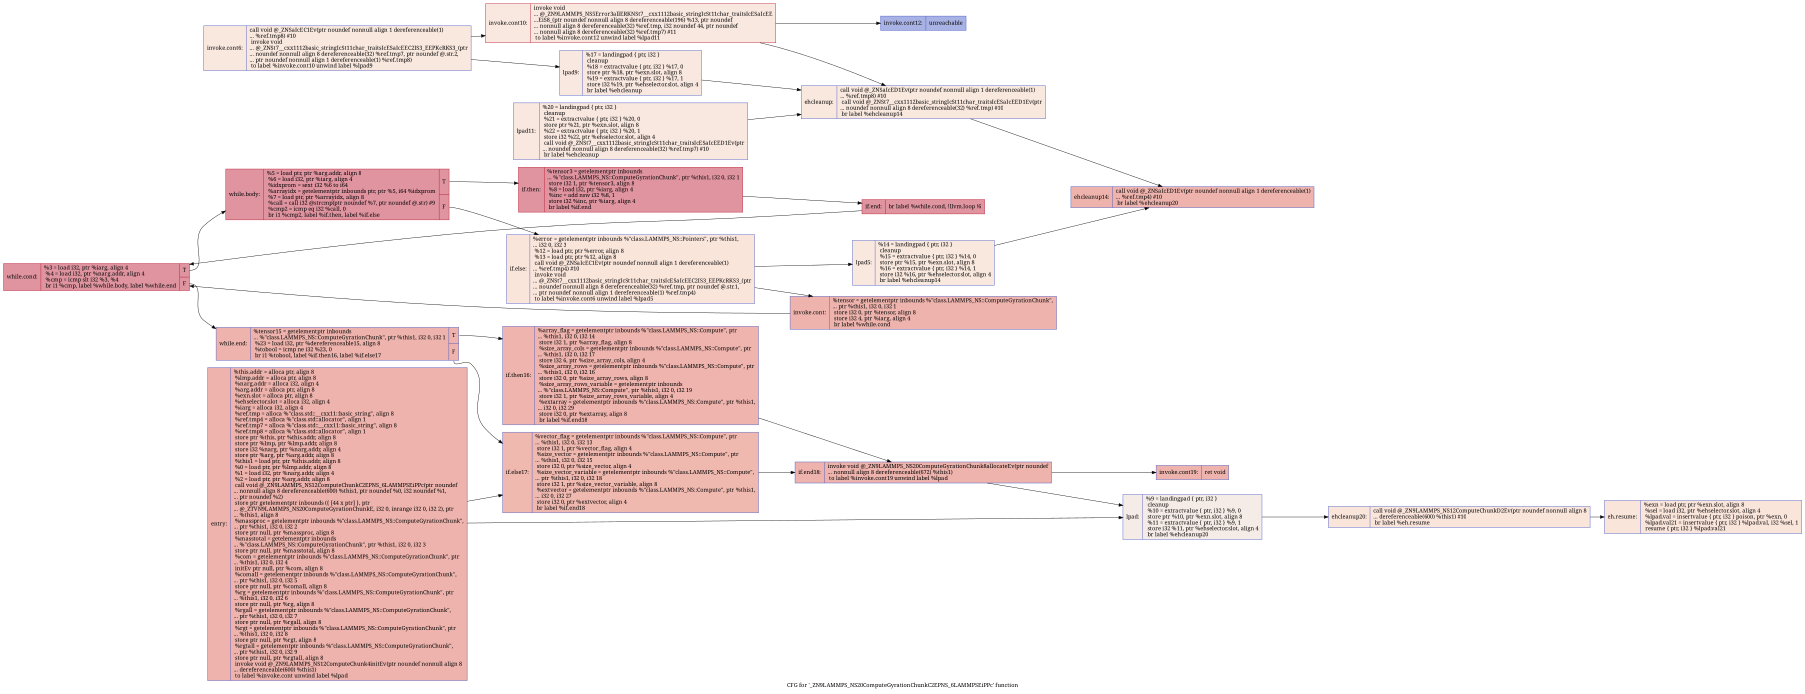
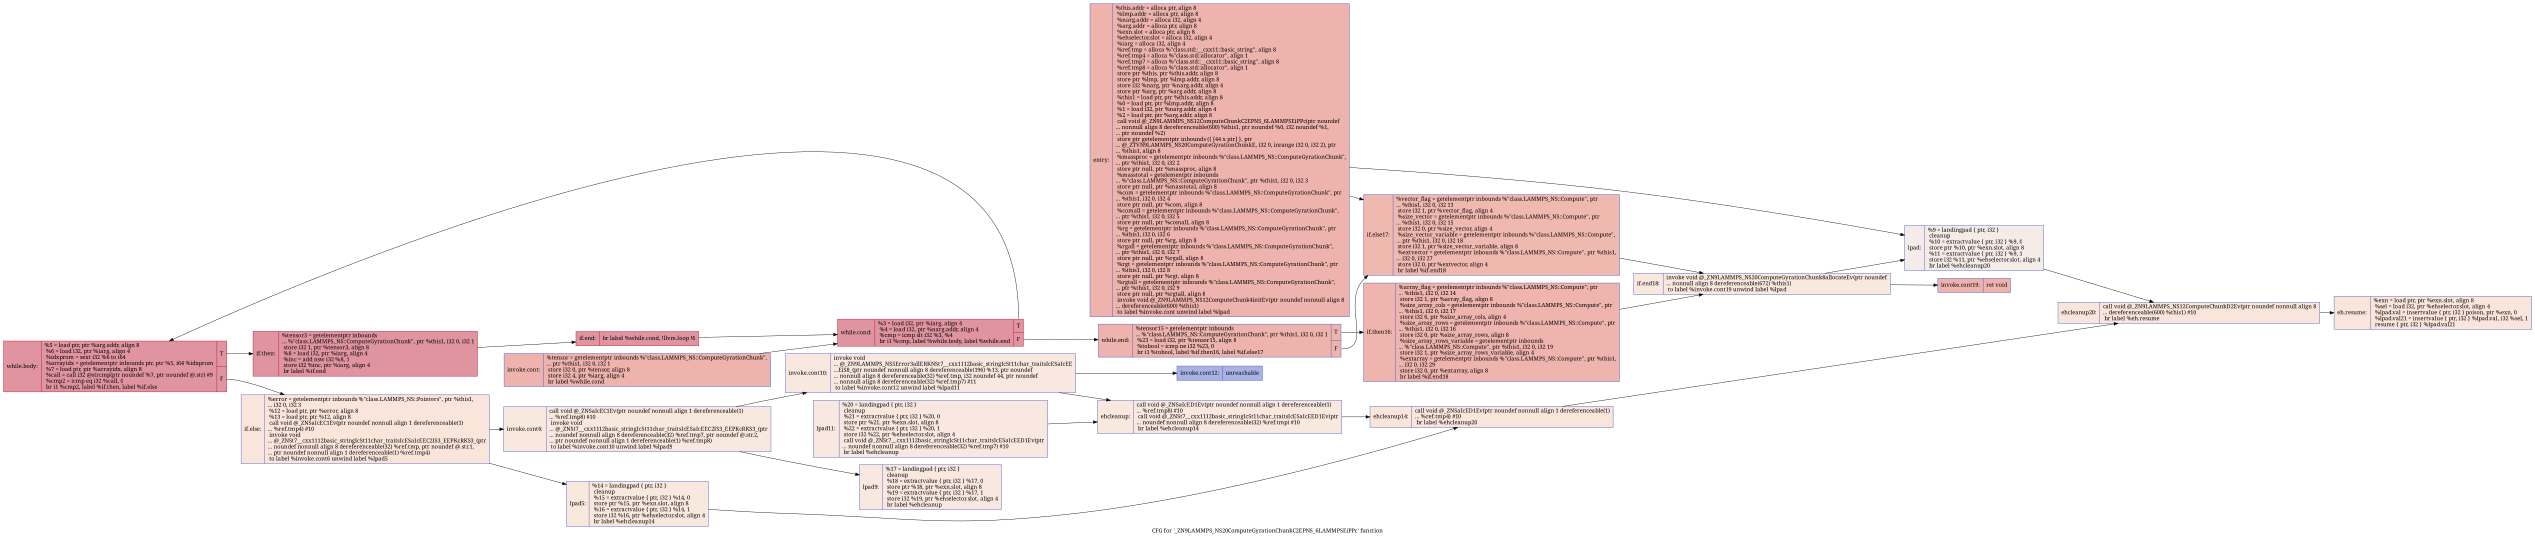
(631, 23) -> (930, 373)
(749, 85) -> none
(1192, 197) -> (1492, 417)
(782, 292) -> (495, 429)
(317, 344) -> (1186, 340)
none -> (1838, 365)
(923, 472) -> (1762, 284)
(278, 569) -> (1159, 205)
